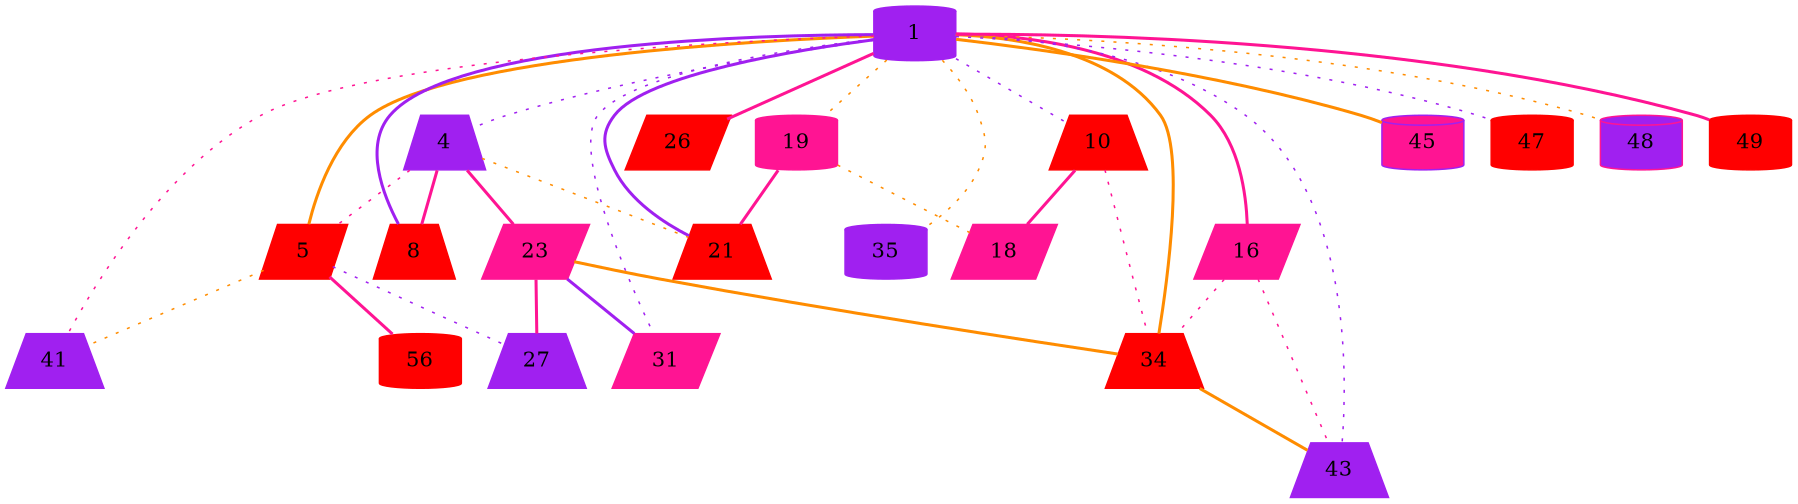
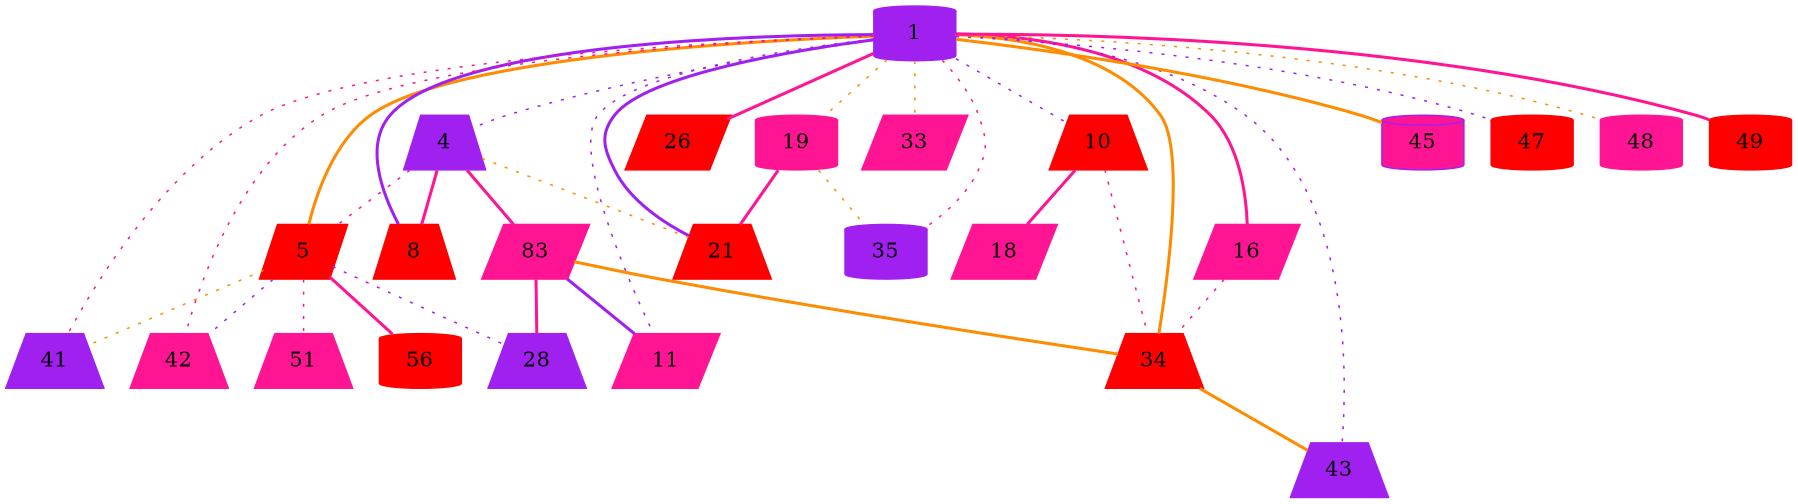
none -> (915, 143)
(1641, 143) -> (1641, 143)
(985, 148) -> (985, 148)
(904, 199) -> (841, 197)
(536, 252) -> (536, 252)
none -> (179, 361)
none -> (304, 361)
(537, 361) -> (537, 361)
(666, 361) -> (666, 361)
(1293, 361) -> none
